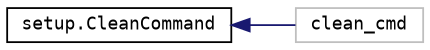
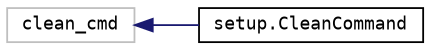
(273, 25) -> (176, 25)
